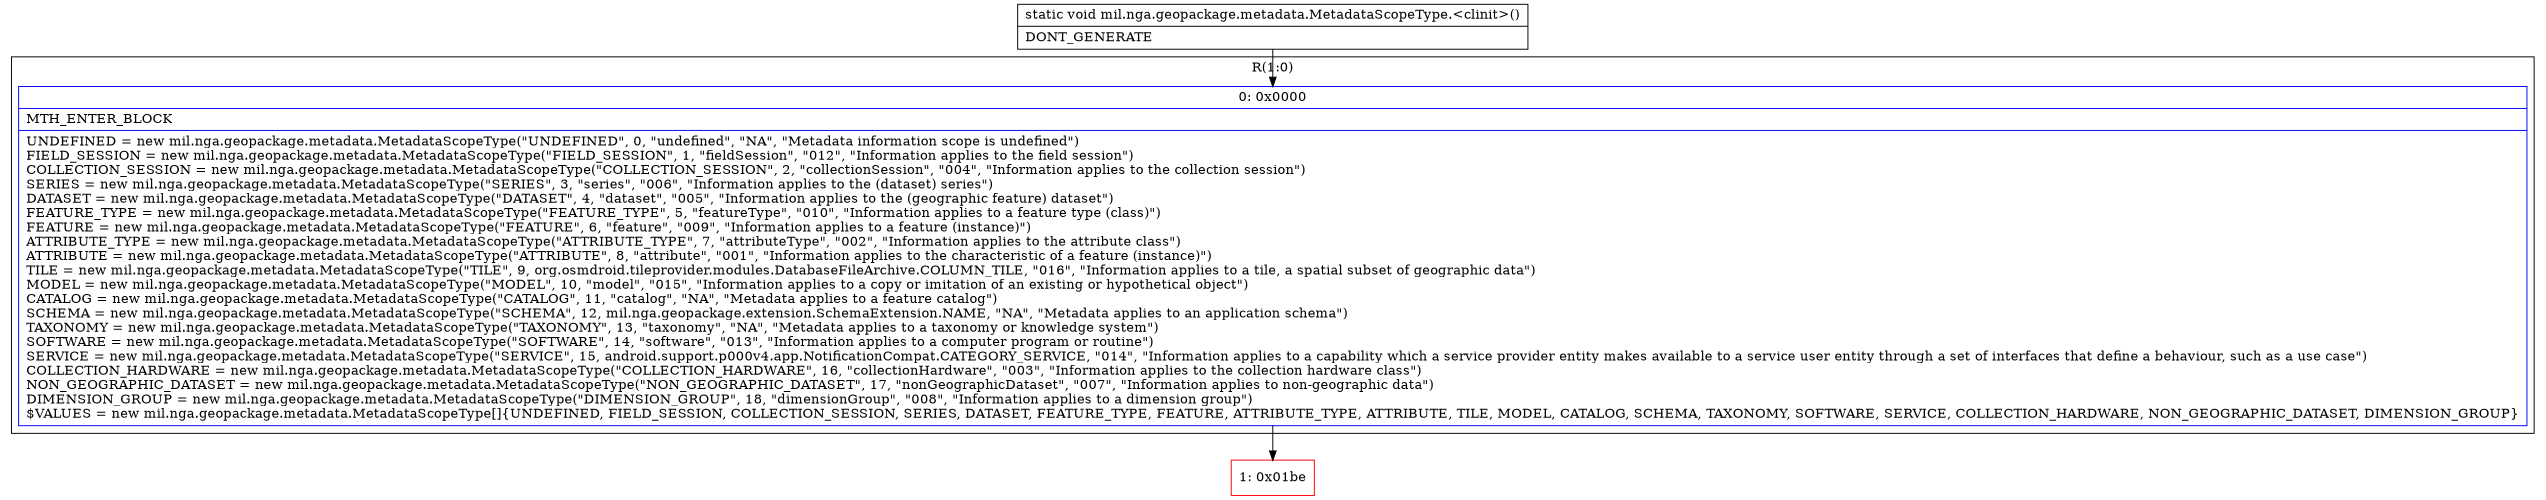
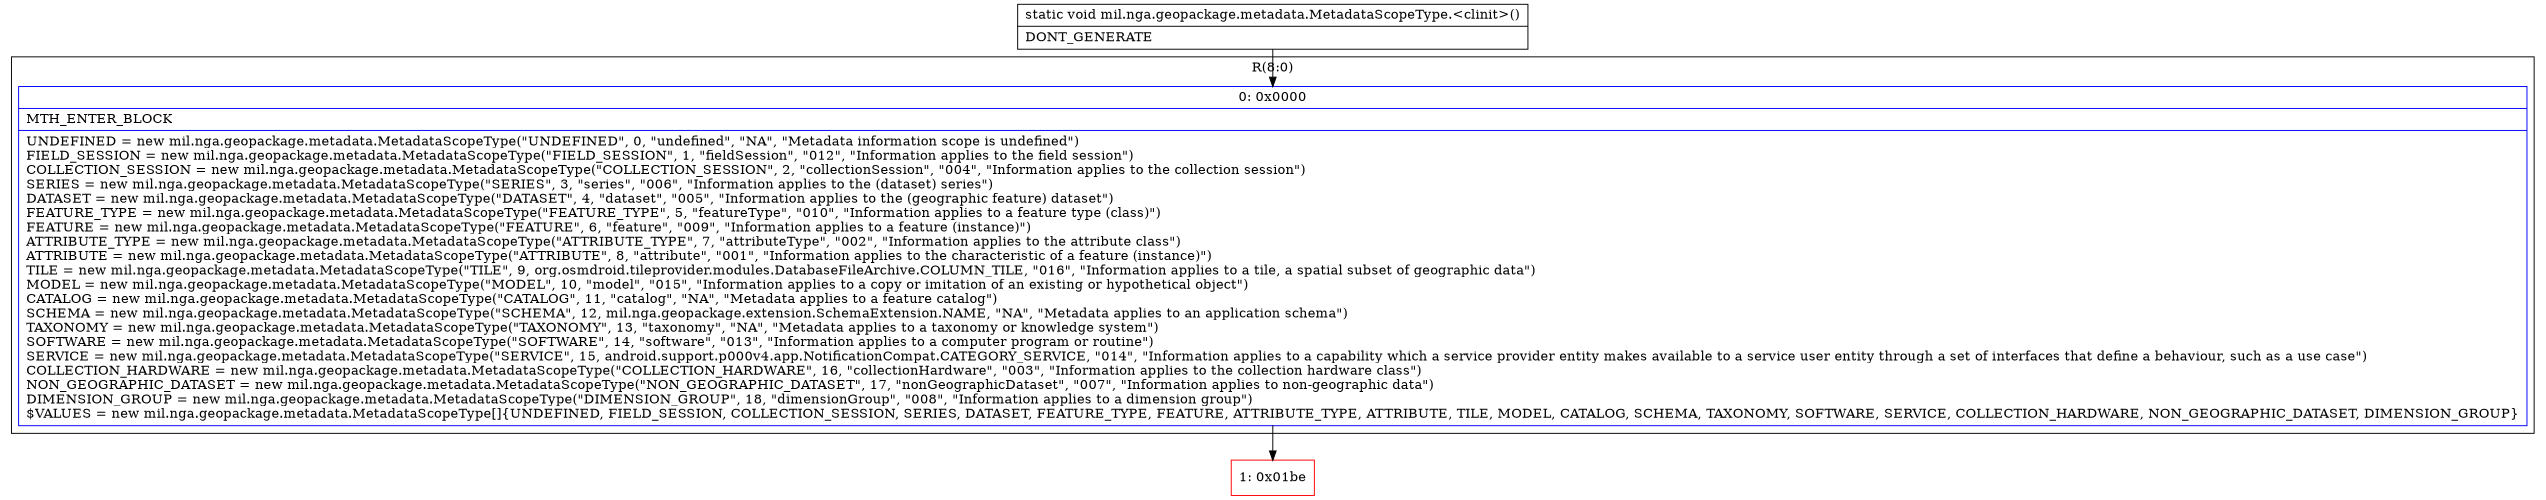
(1273, 68) -> (1273, 68)
